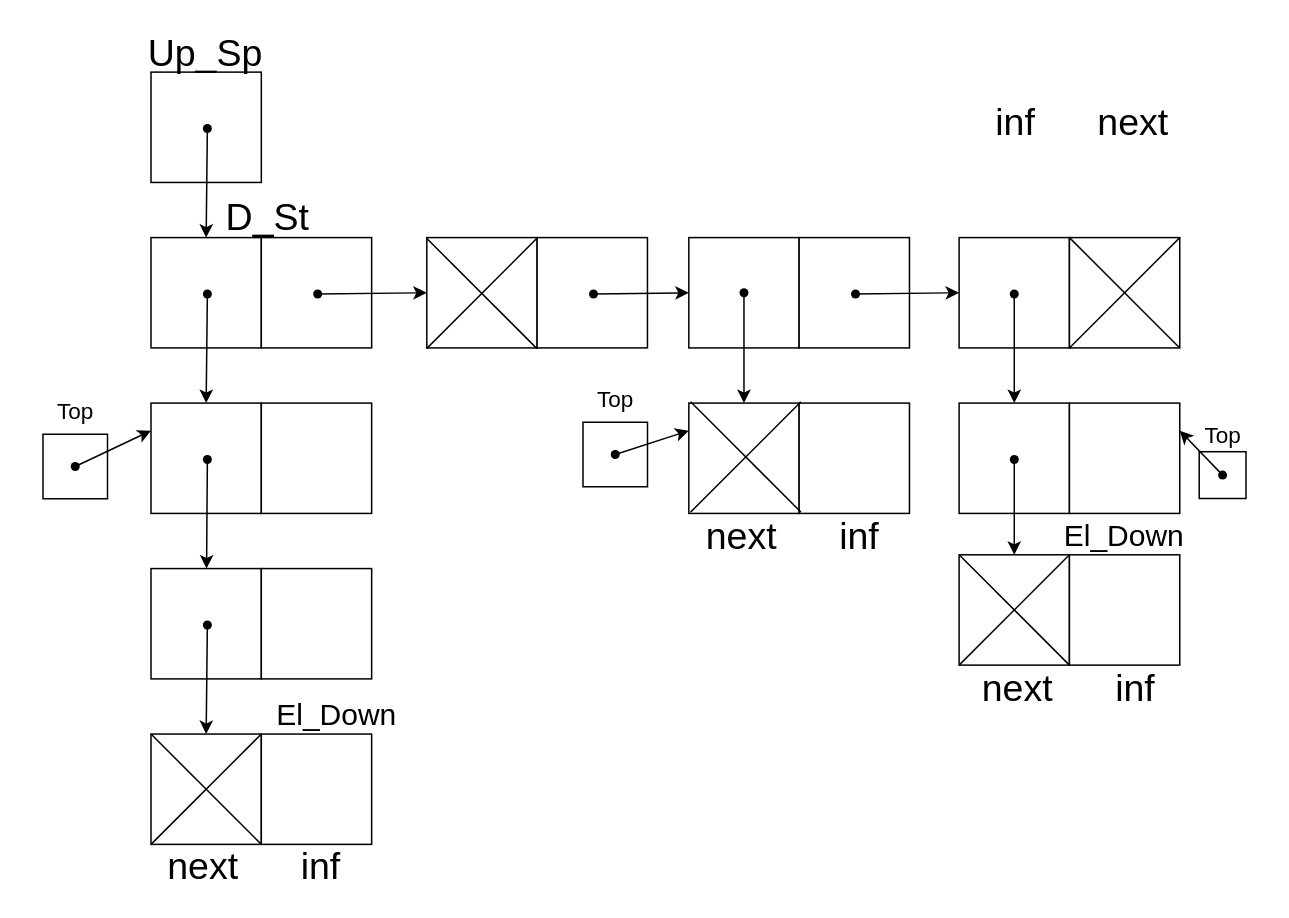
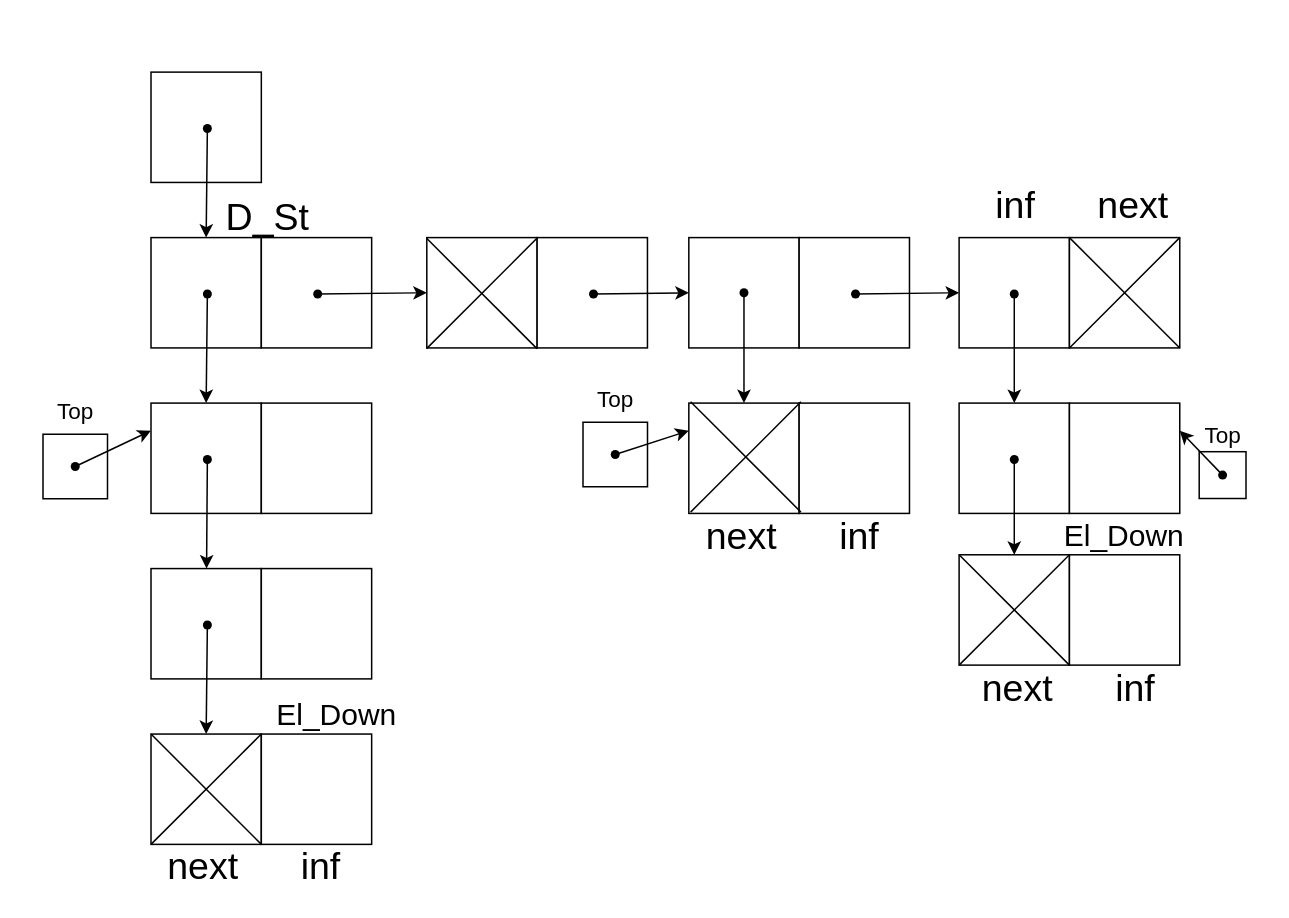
(206, 51) -> none
(1082, 121) -> (1082, 203)
